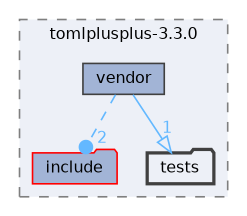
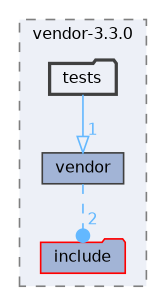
(124, 35) -> (83, 35)
(148, 117) -> (83, 116)
